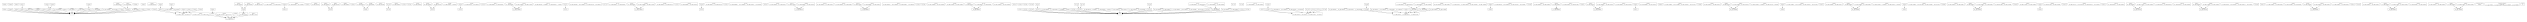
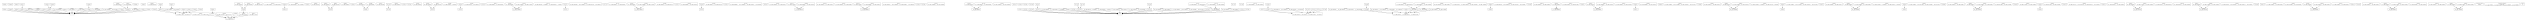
(955, 4) -> none
